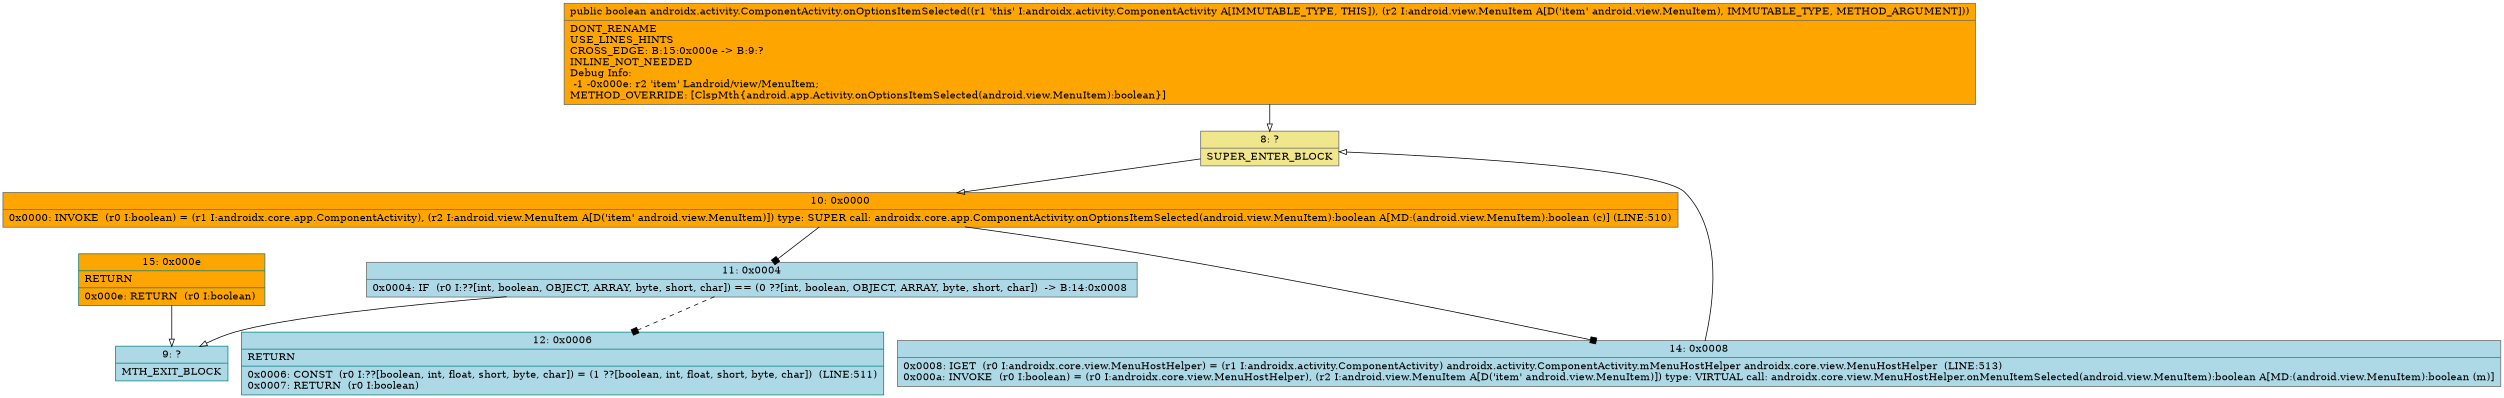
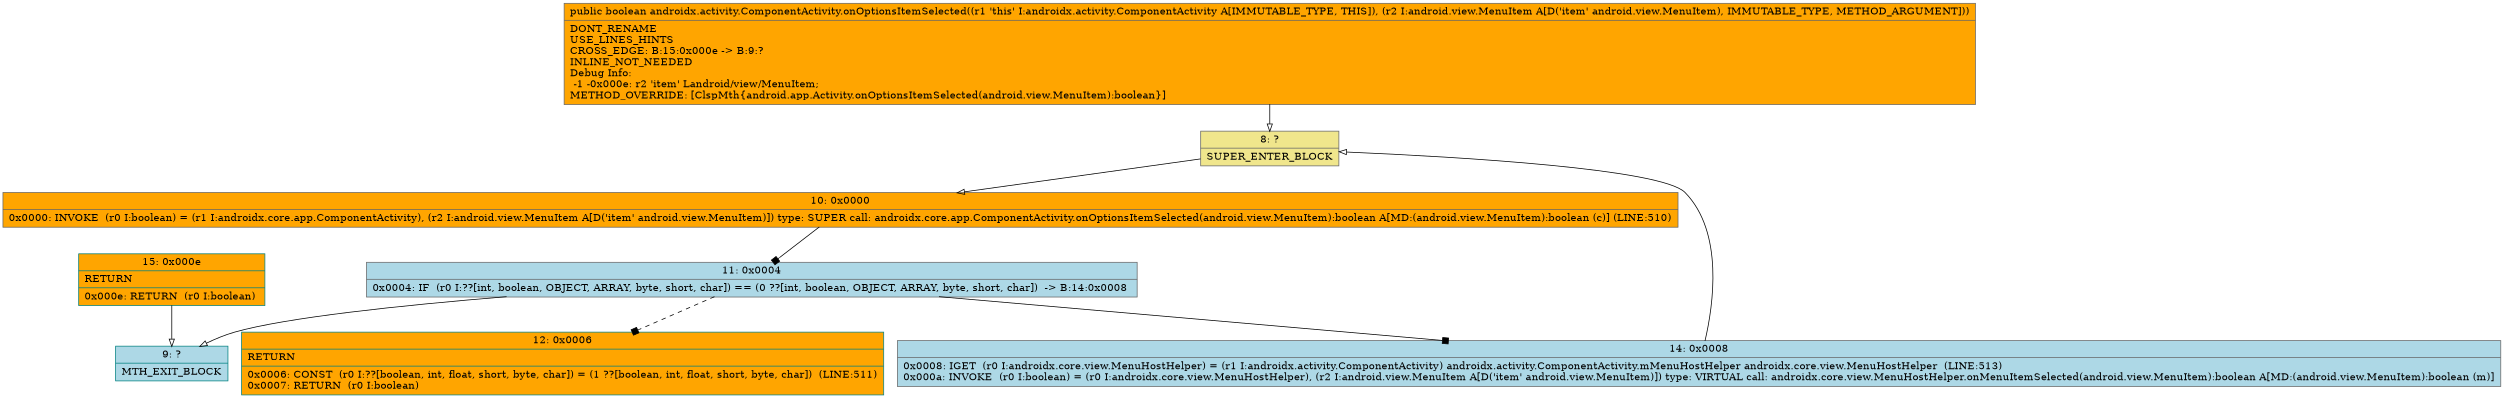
(1278, 278) -> (1190, 319)
(563, 364) -> (563, 364)
